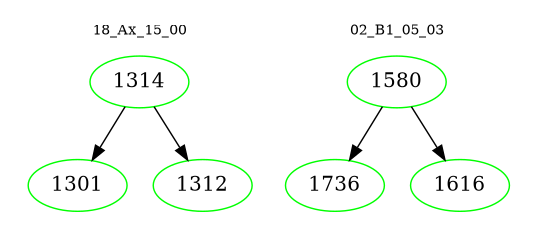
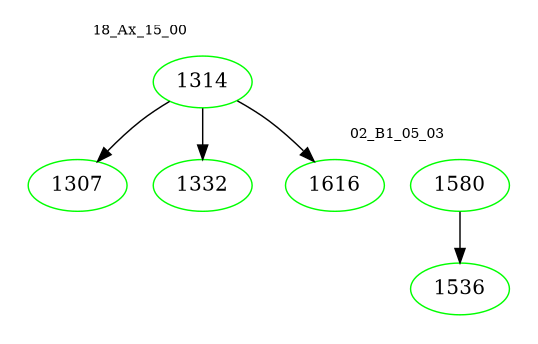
(424, 127) -> (283, 133)
(78, 185) -> (78, 185)
(203, 185) -> (203, 185)
(335, 185) -> (460, 289)
